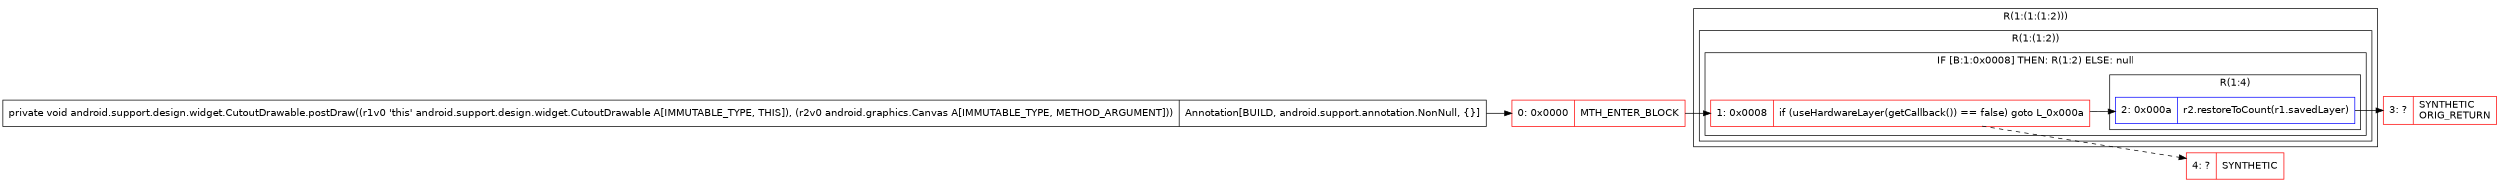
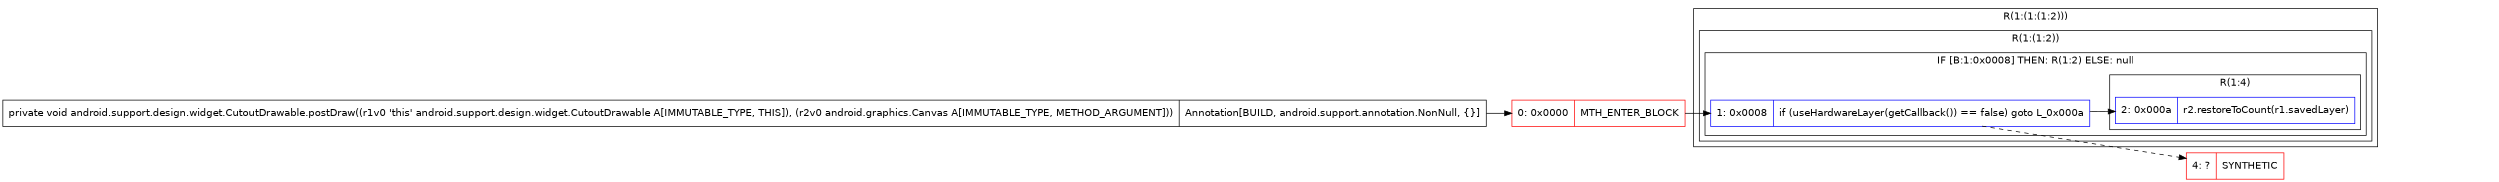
(2440, 110) -> none
(1900, 113) -> (1900, 113)
